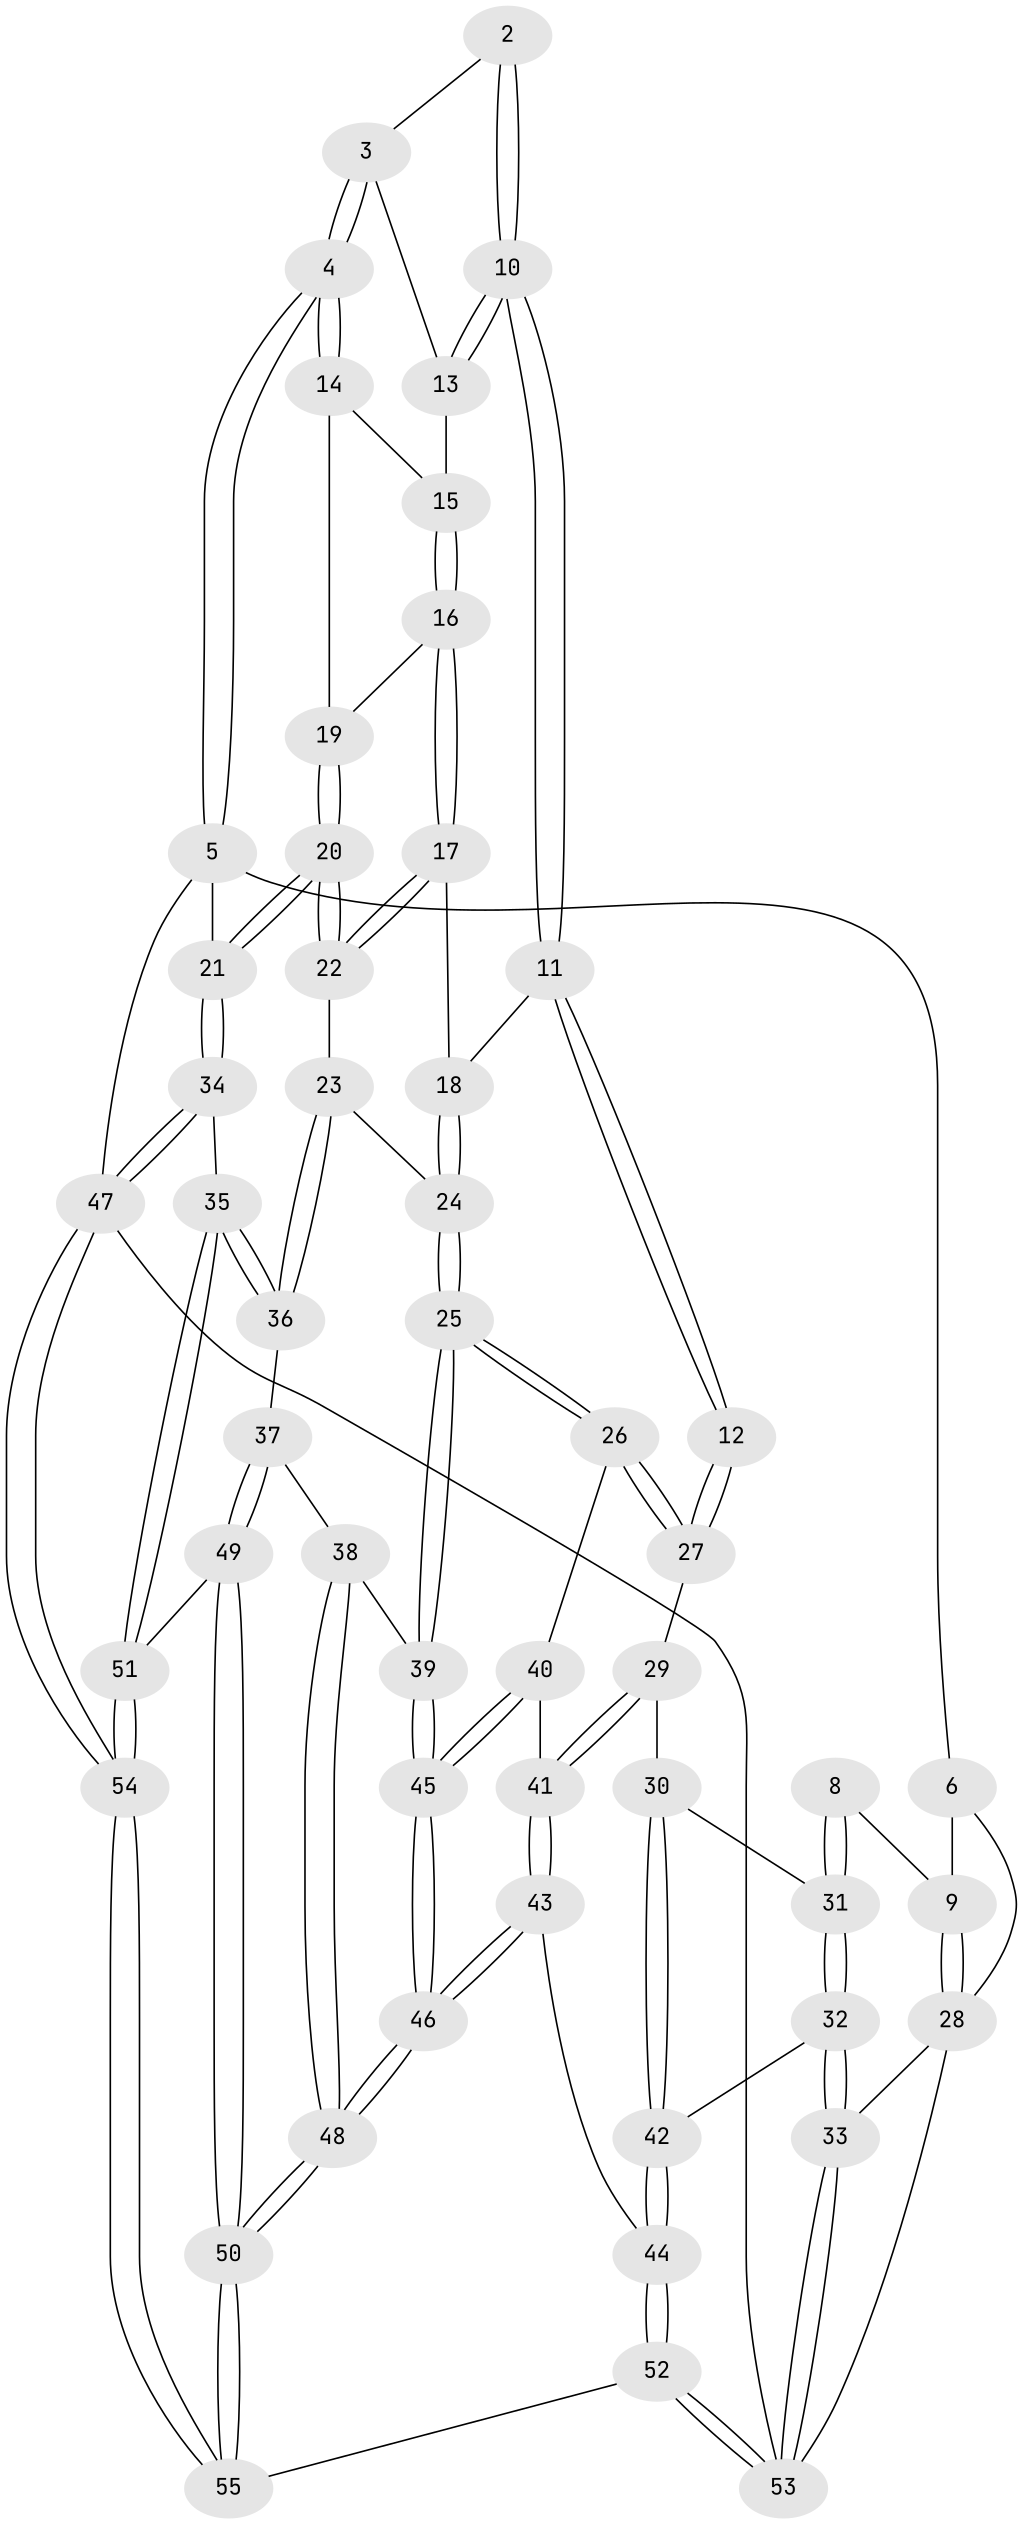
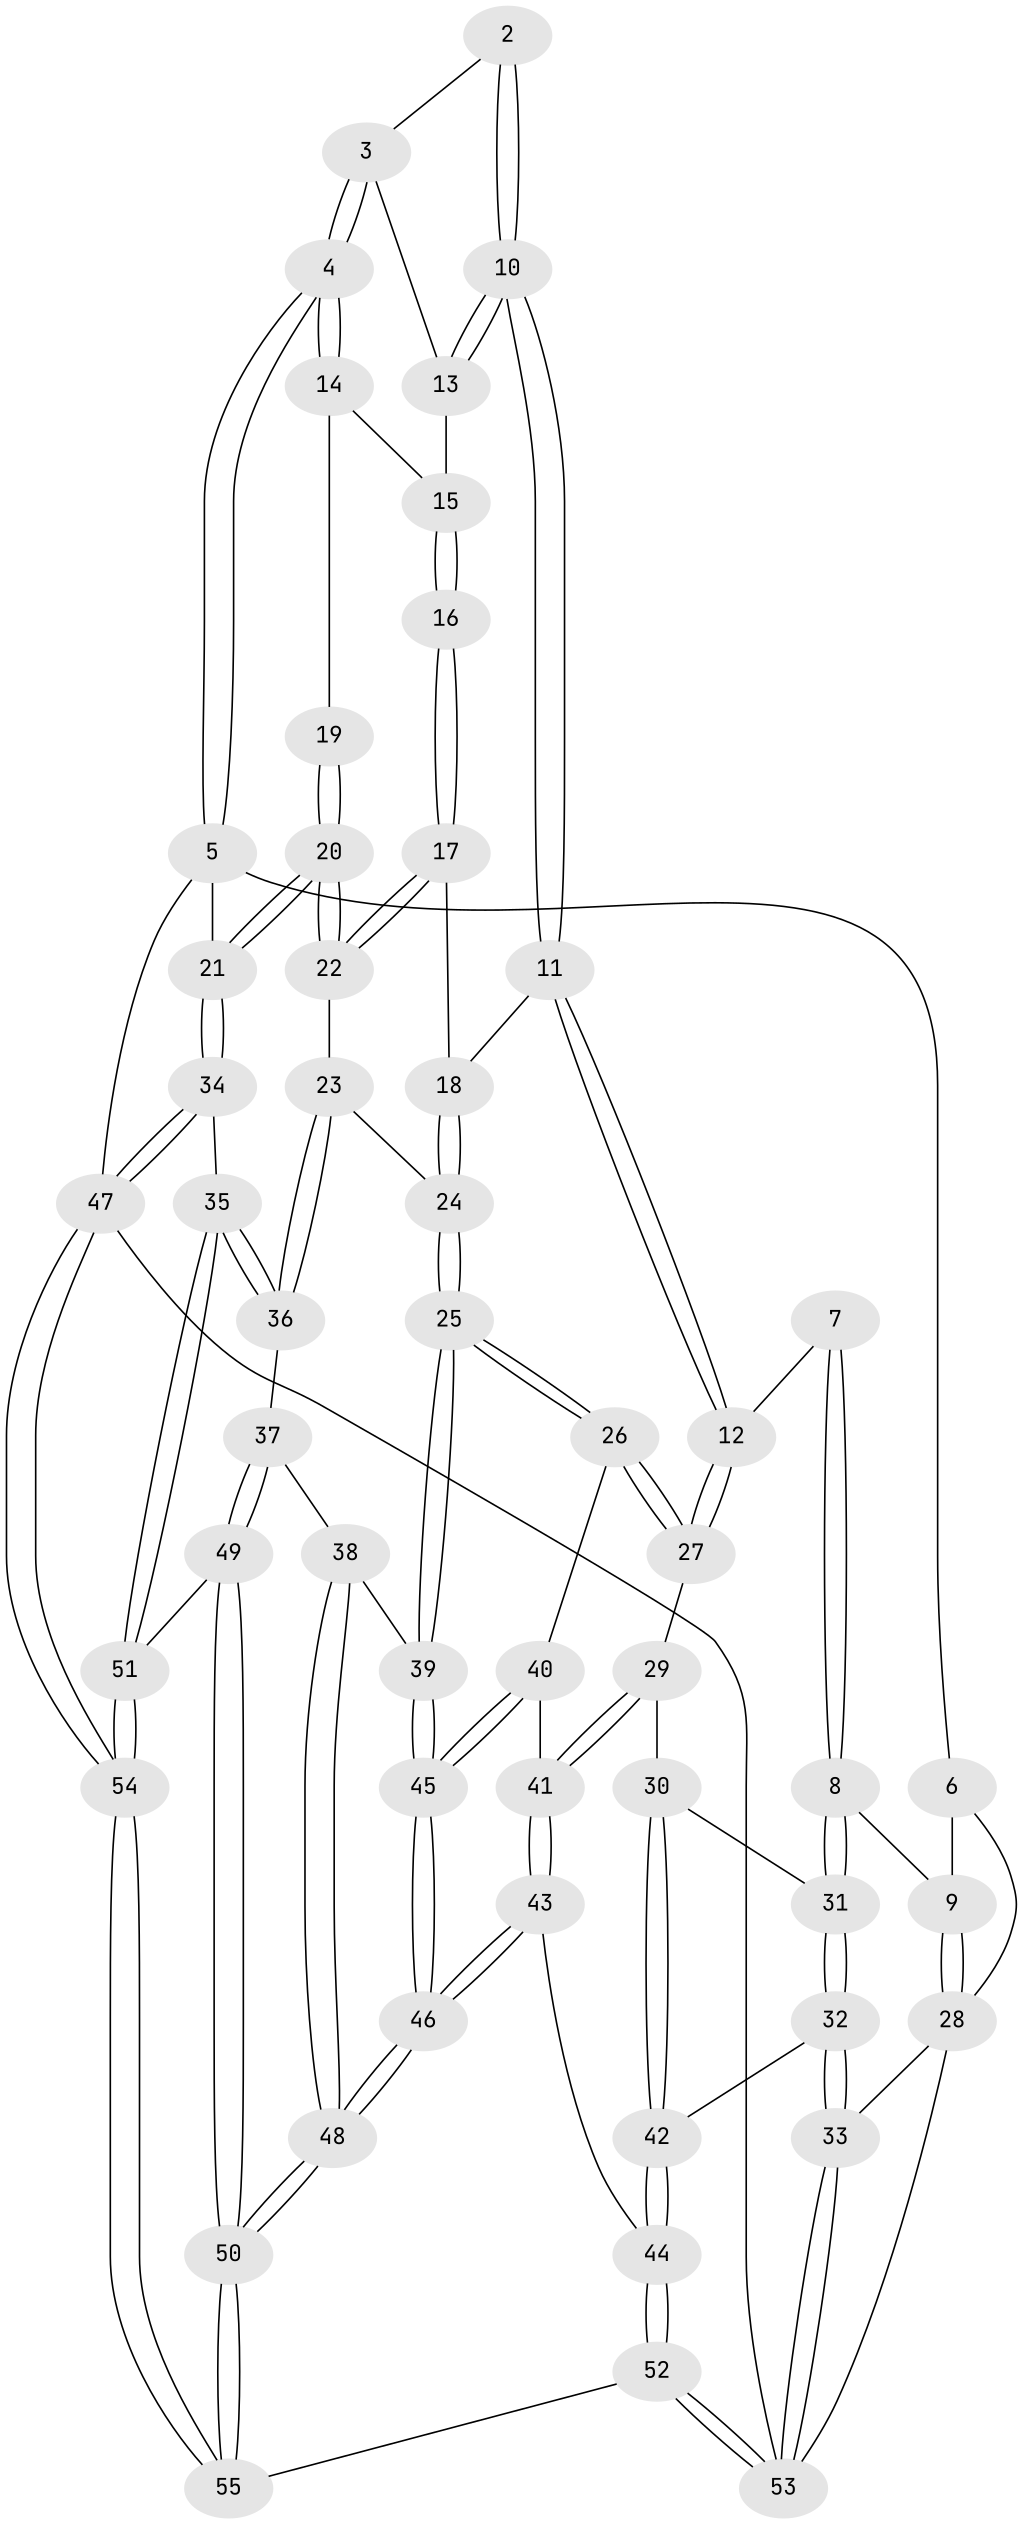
(388, 678) -> none
none -> (835, 1320)
